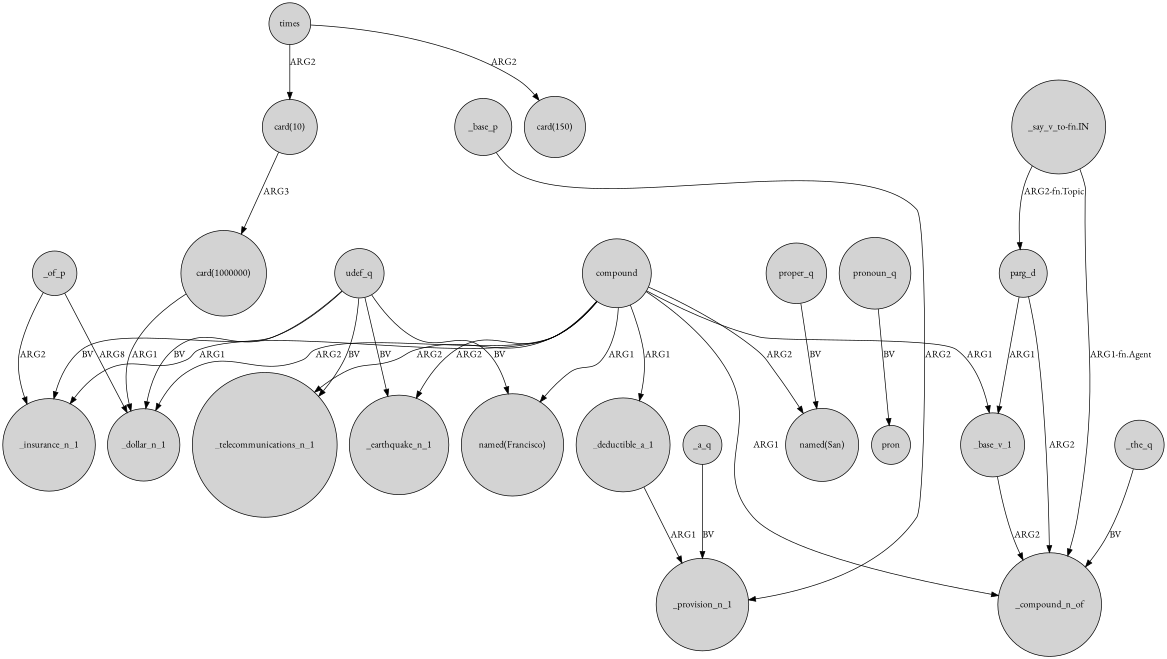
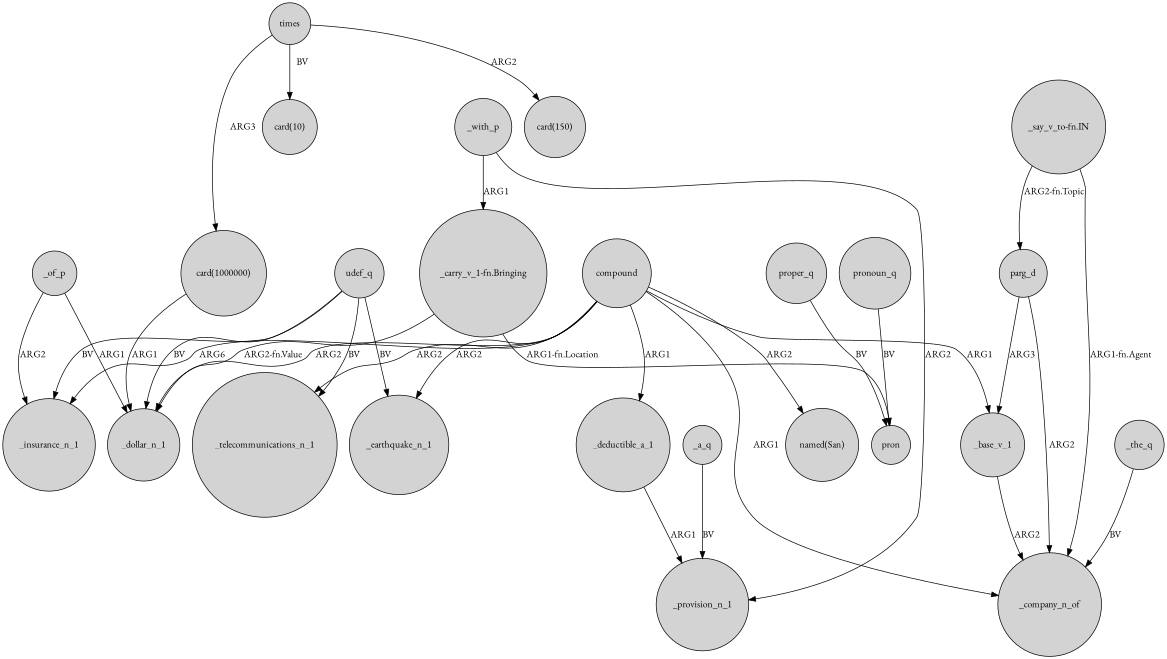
(303, 62) -> (303, 62)
(483, 127) -> (483, 127)
(261, 190) -> (218, 120)
none -> (483, 273)
(808, 353) -> (852, 357)
(112, 355) -> (112, 355)
(212, 355) -> (212, 355)
(1022, 355) -> (1022, 355)
(512, 445) -> none
(1050, 605) -> (1050, 605)
